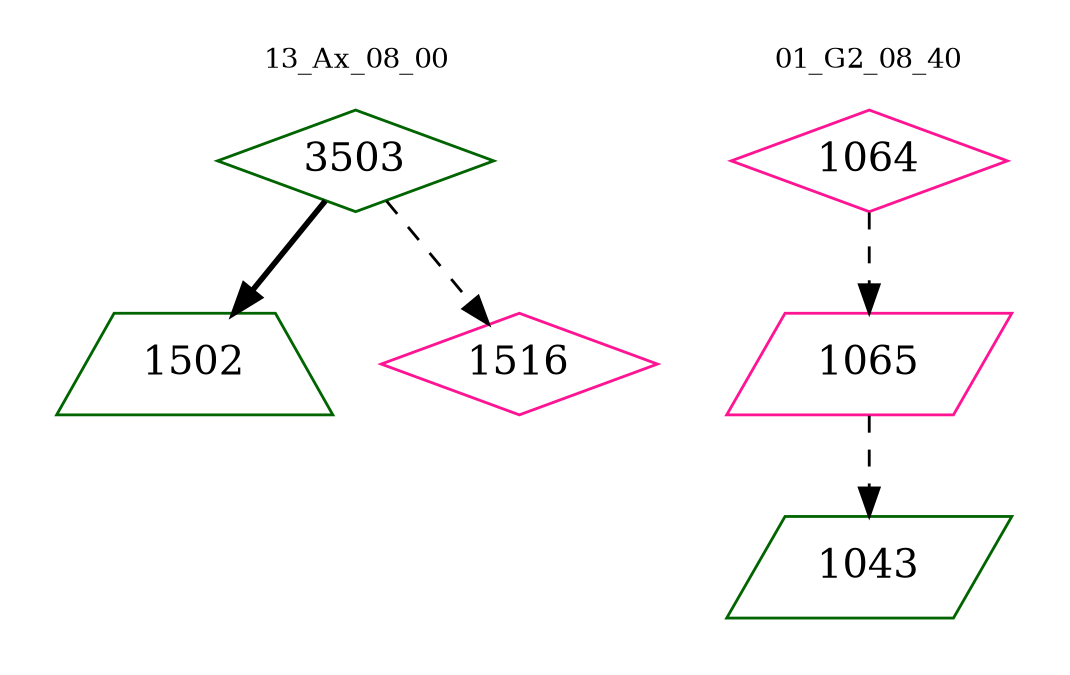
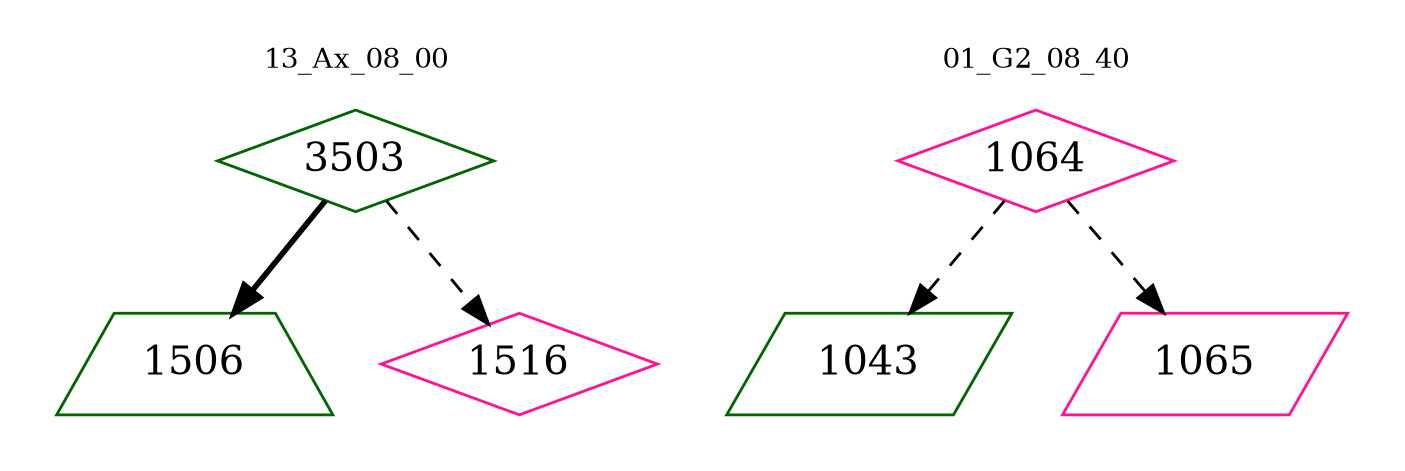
(195, 364) -> (195, 364)
(869, 452) -> (967, 246)
